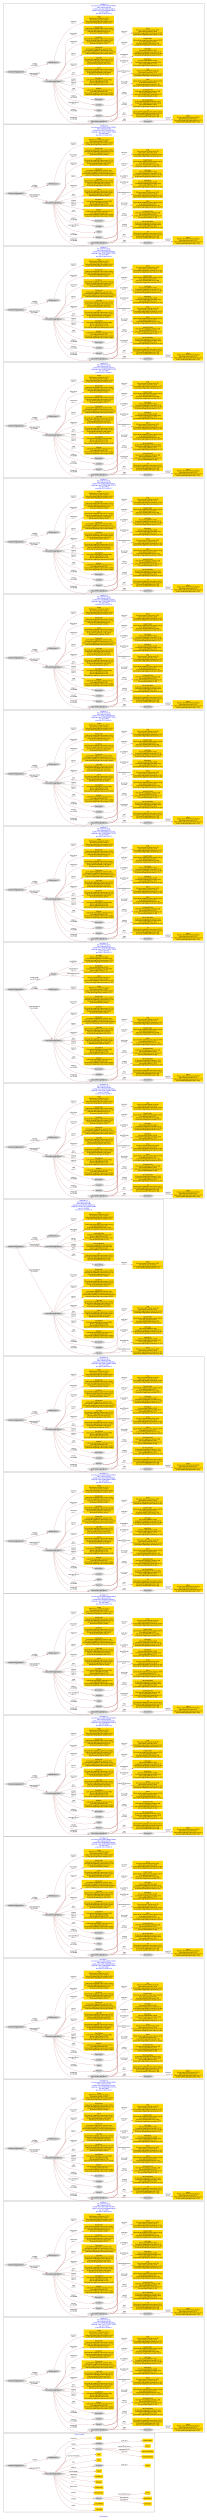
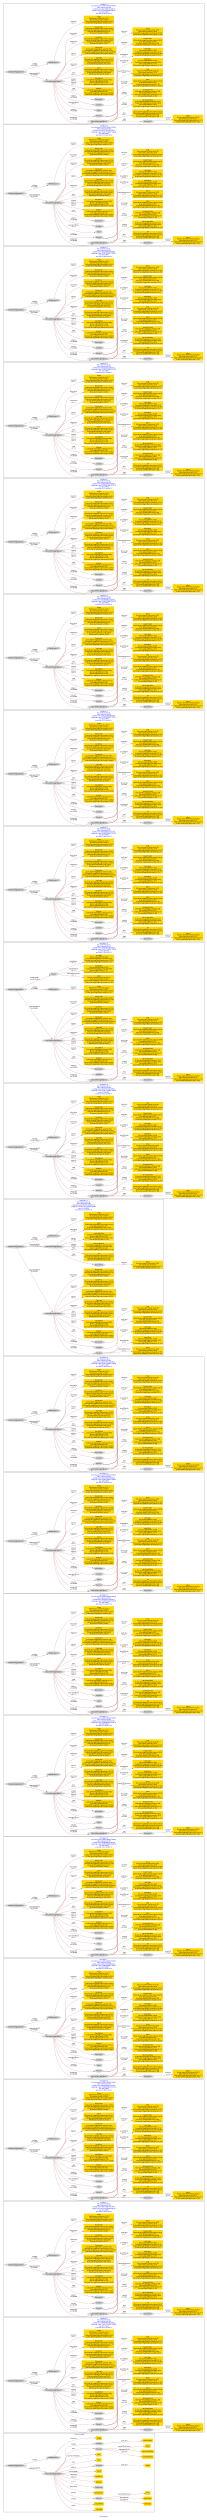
(99, 2487) -> (99, 2487)
